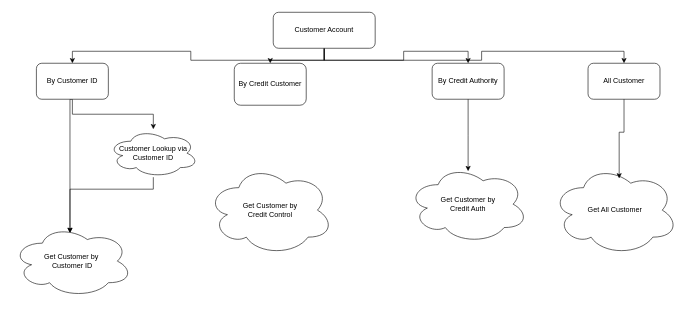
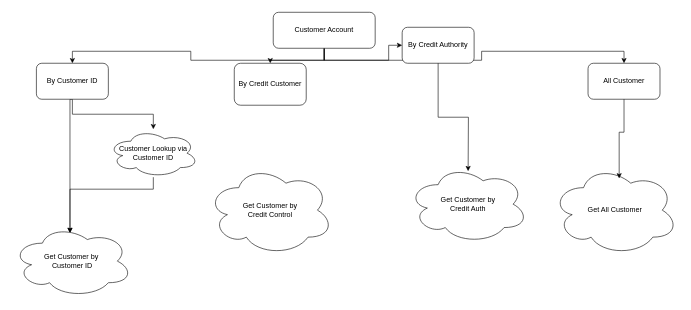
(468, 81) -> (438, 45)
